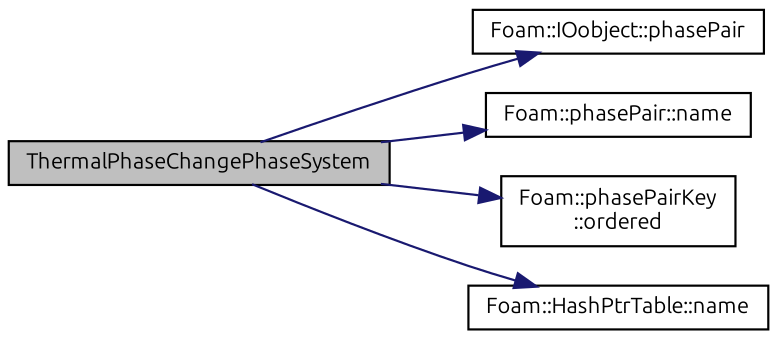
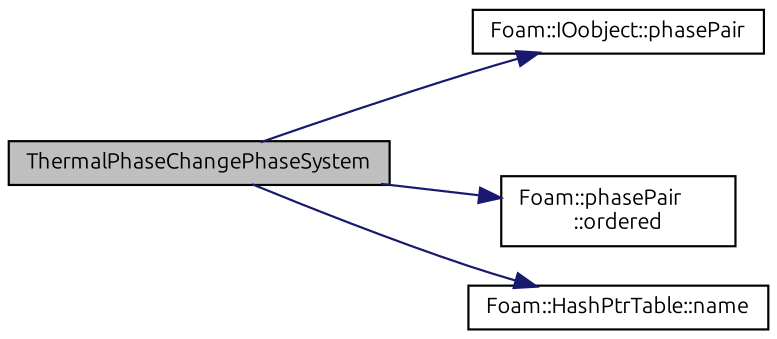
(618, 115) -> none
(618, 211) -> (618, 211)
